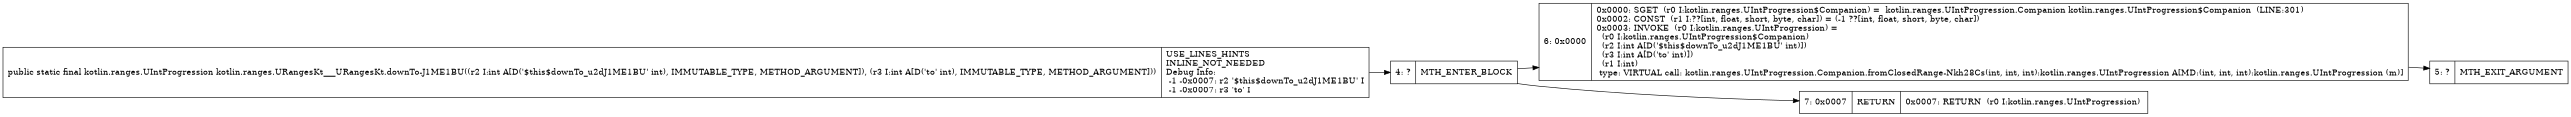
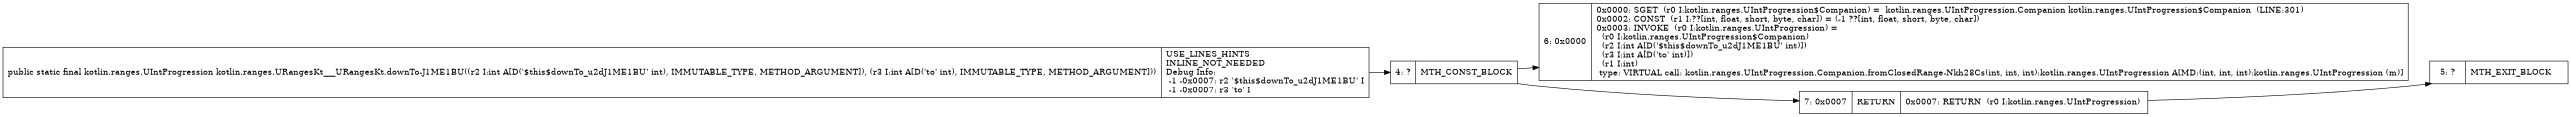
(2416, 68) -> (2287, 95)
(1467, 72) -> (1467, 72)
(2511, 72) -> (2511, 72)
